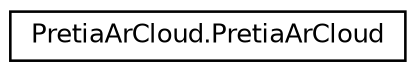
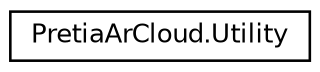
(208, 36) -> (160, 36)
